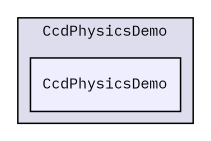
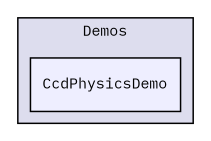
(106, 32) -> (106, 32)
